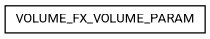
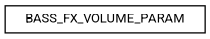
(105, 19) -> (105, 19)
